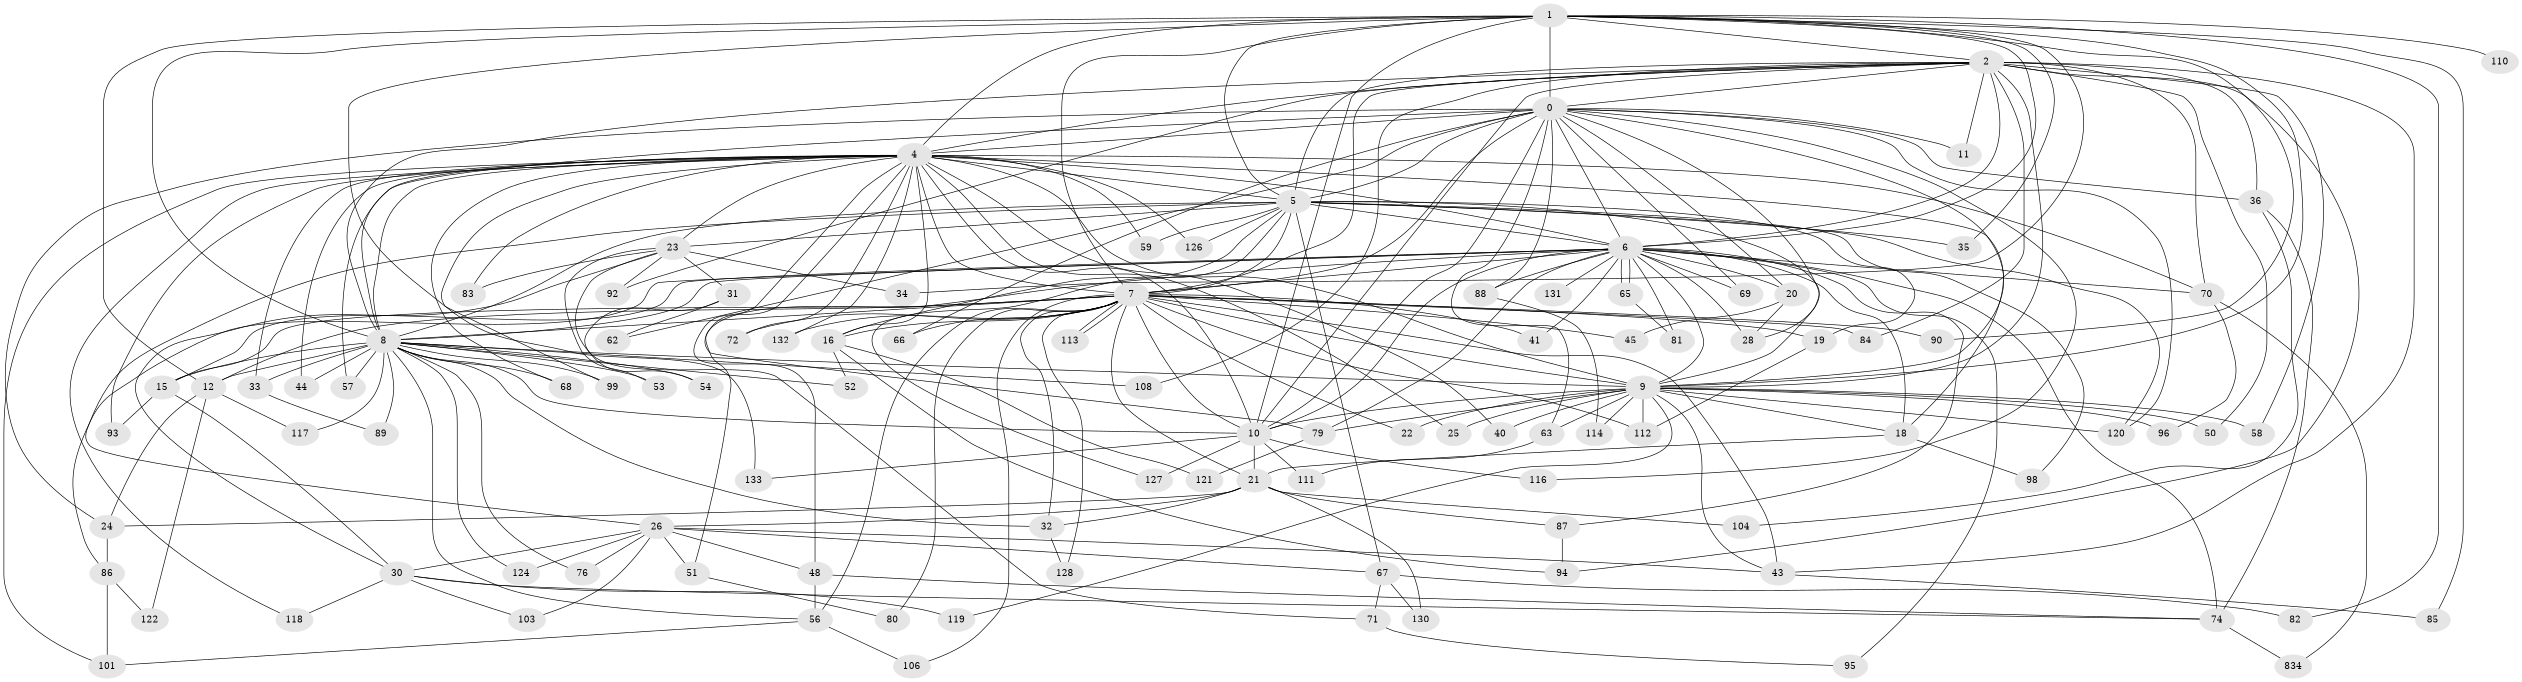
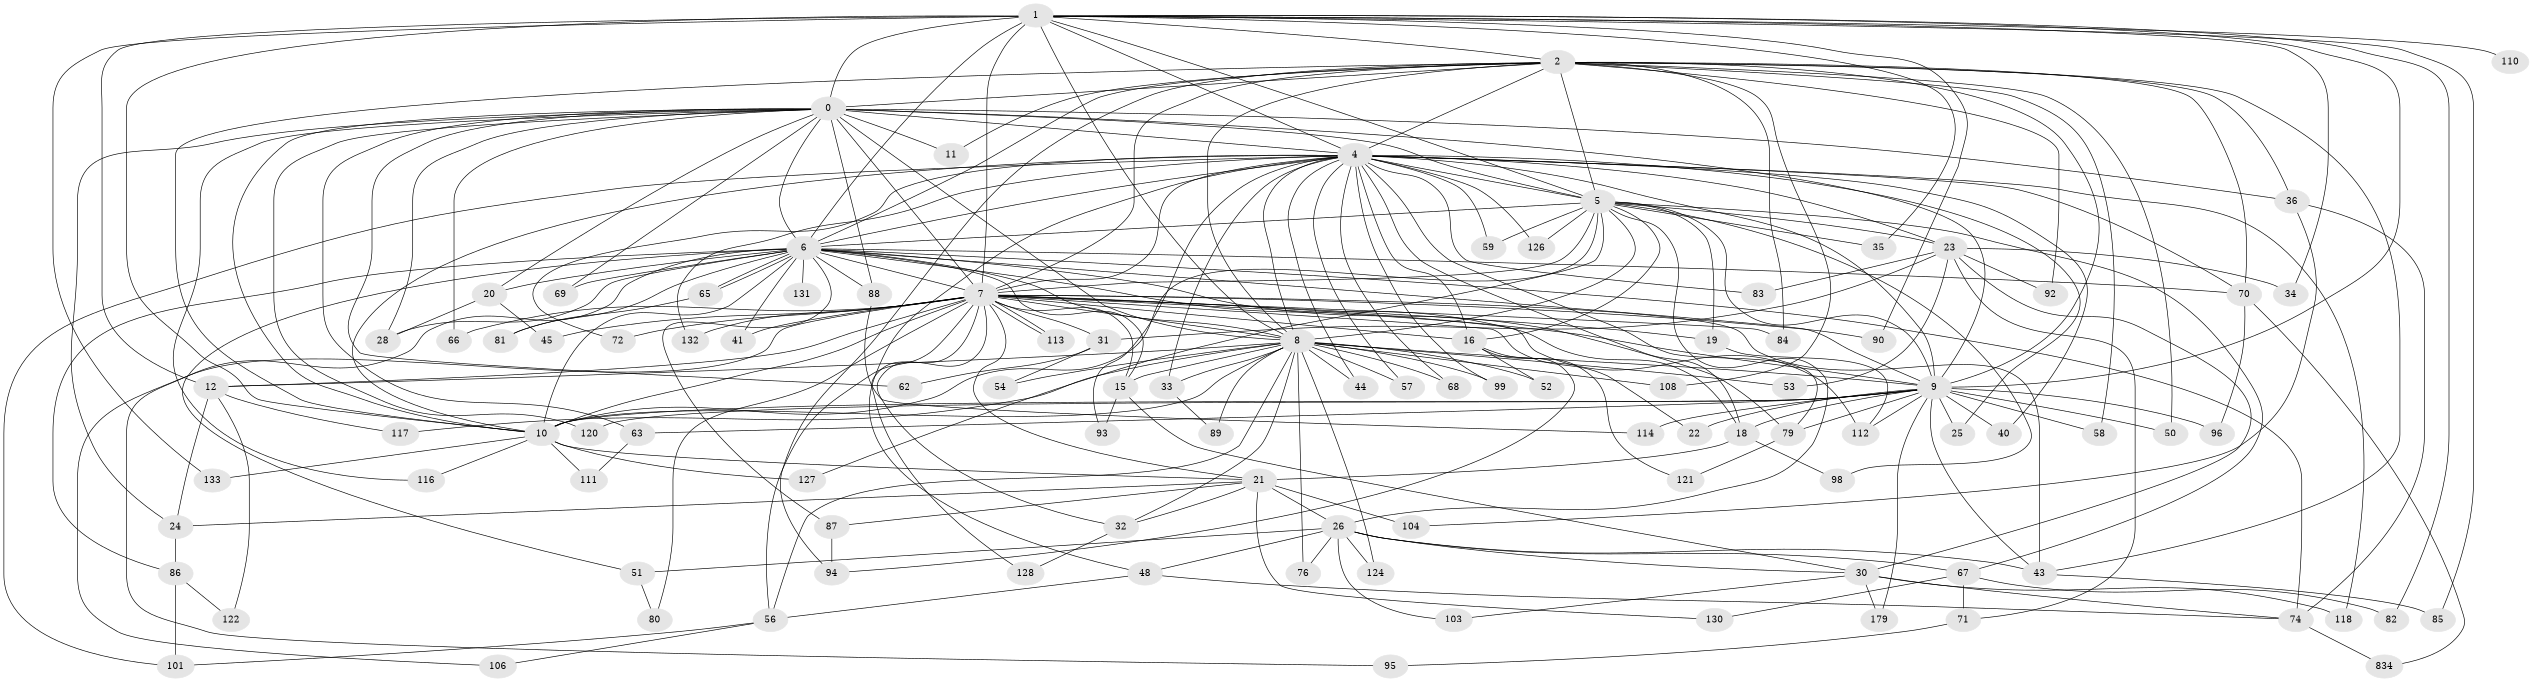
(1890, 243) -> (1055, 370)
none -> (1043, 317)
(956, 620) -> (1879, 620)
